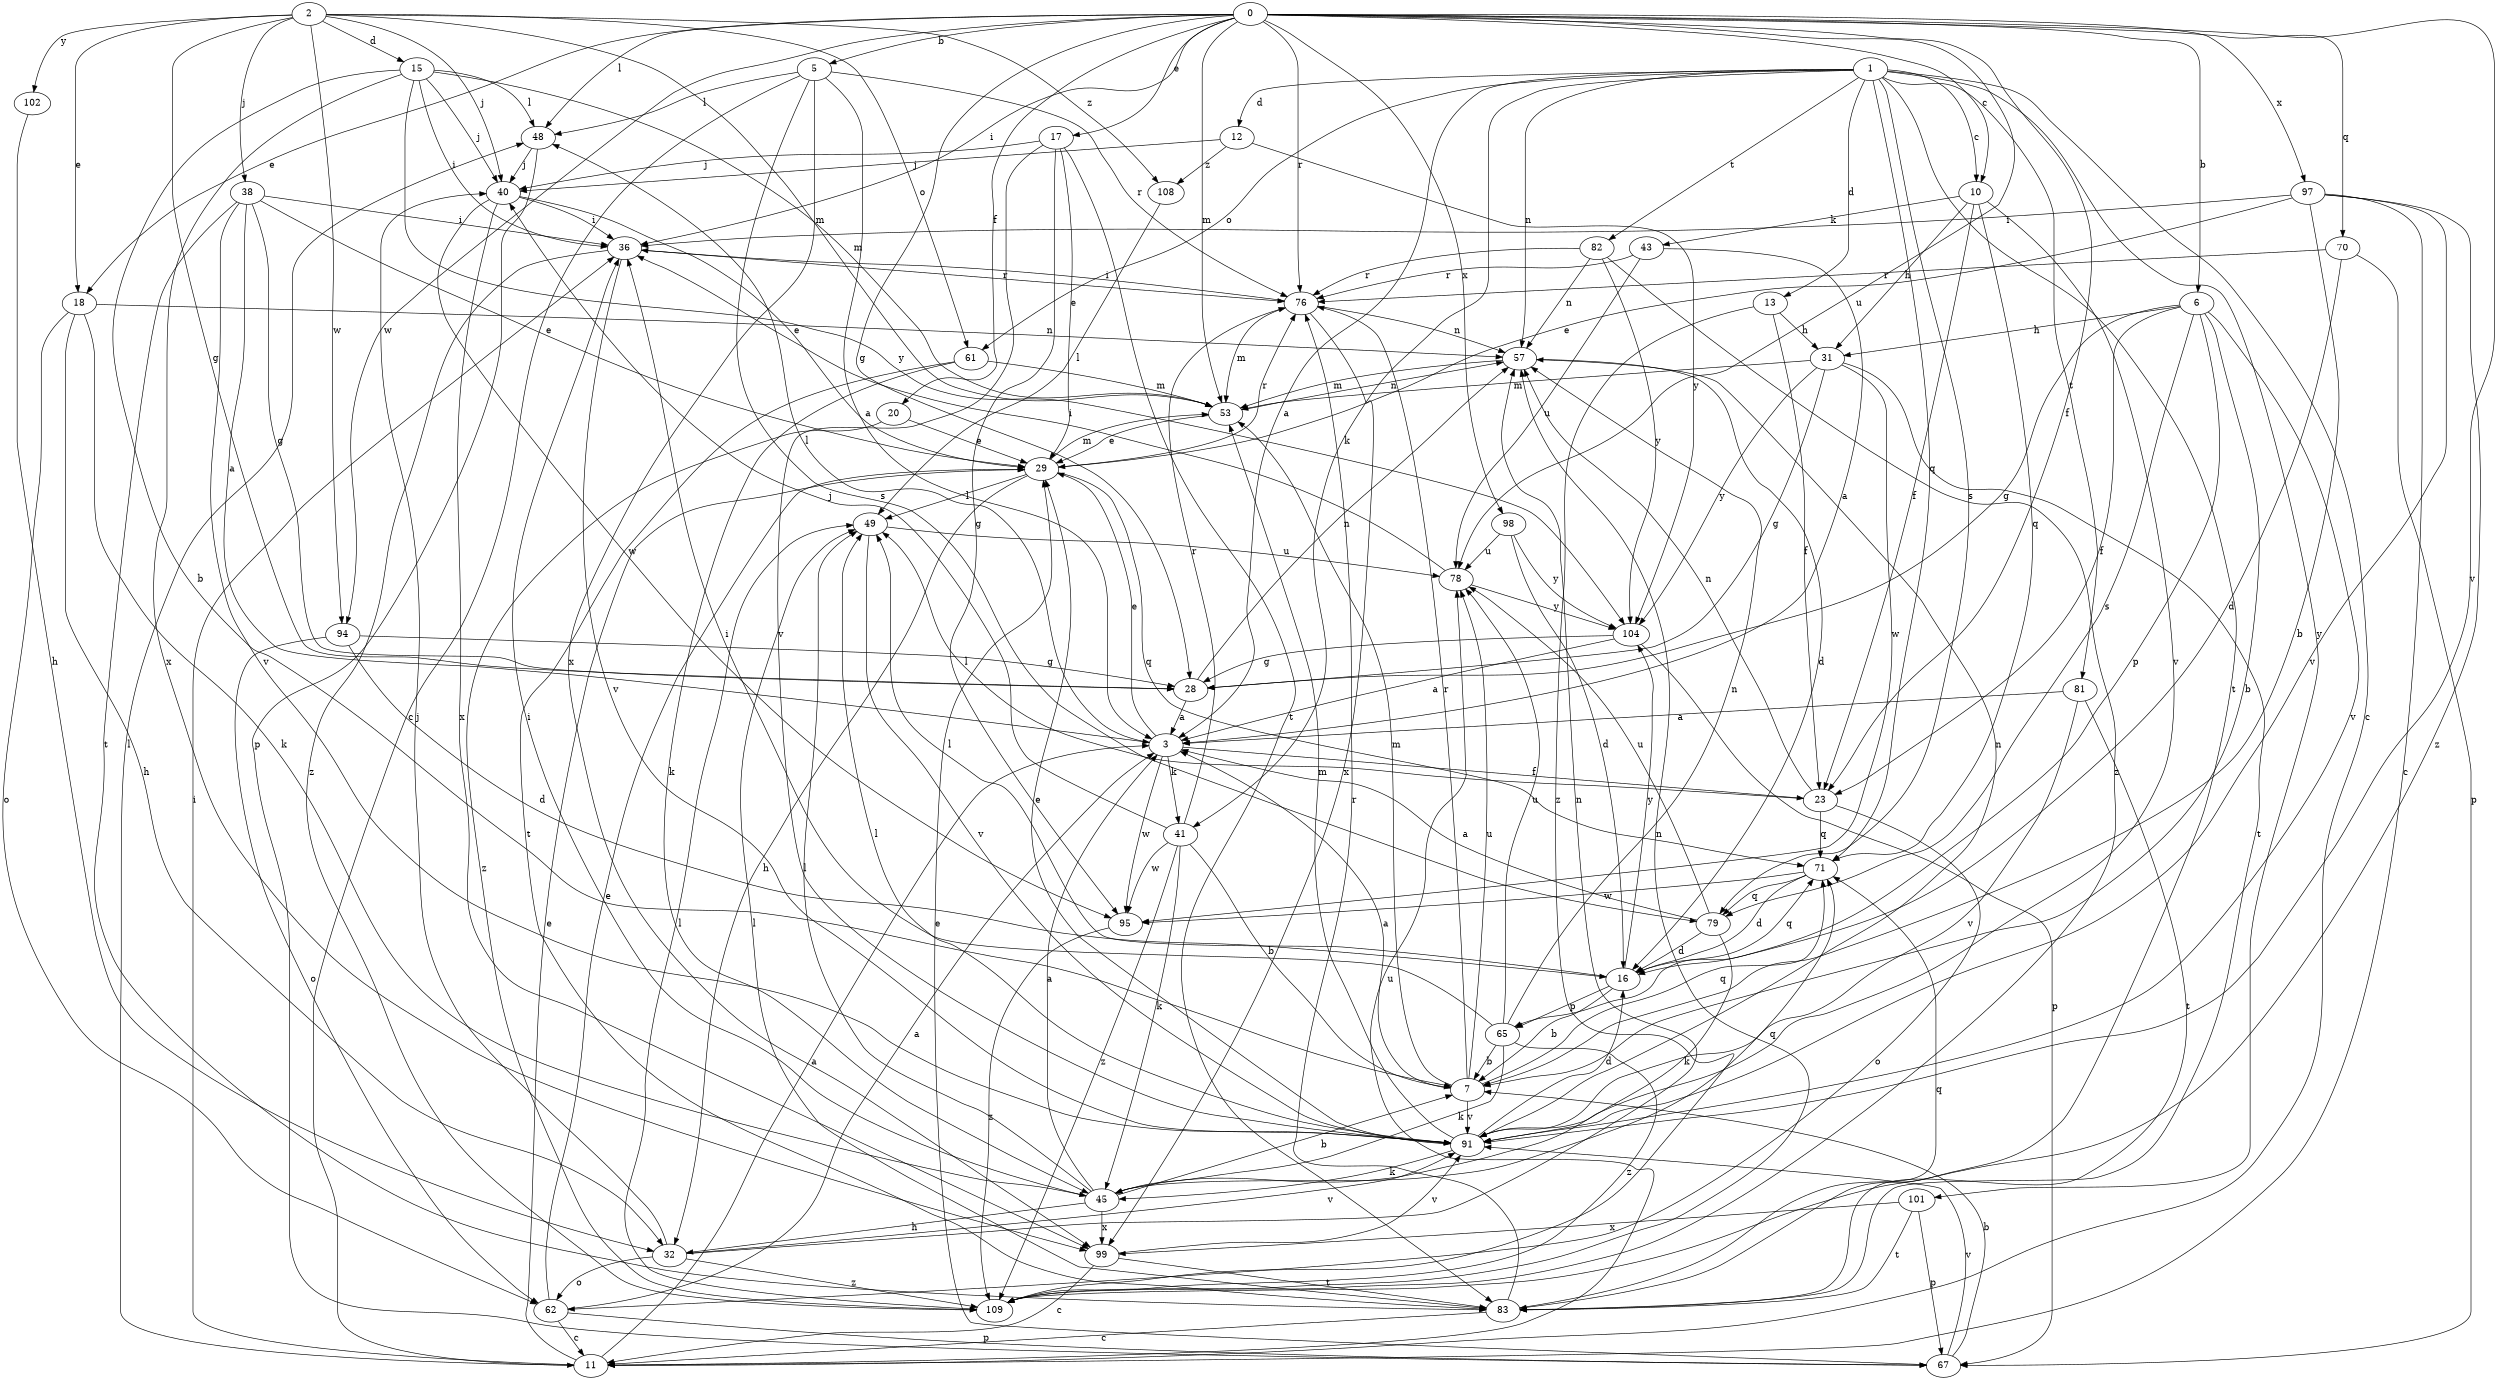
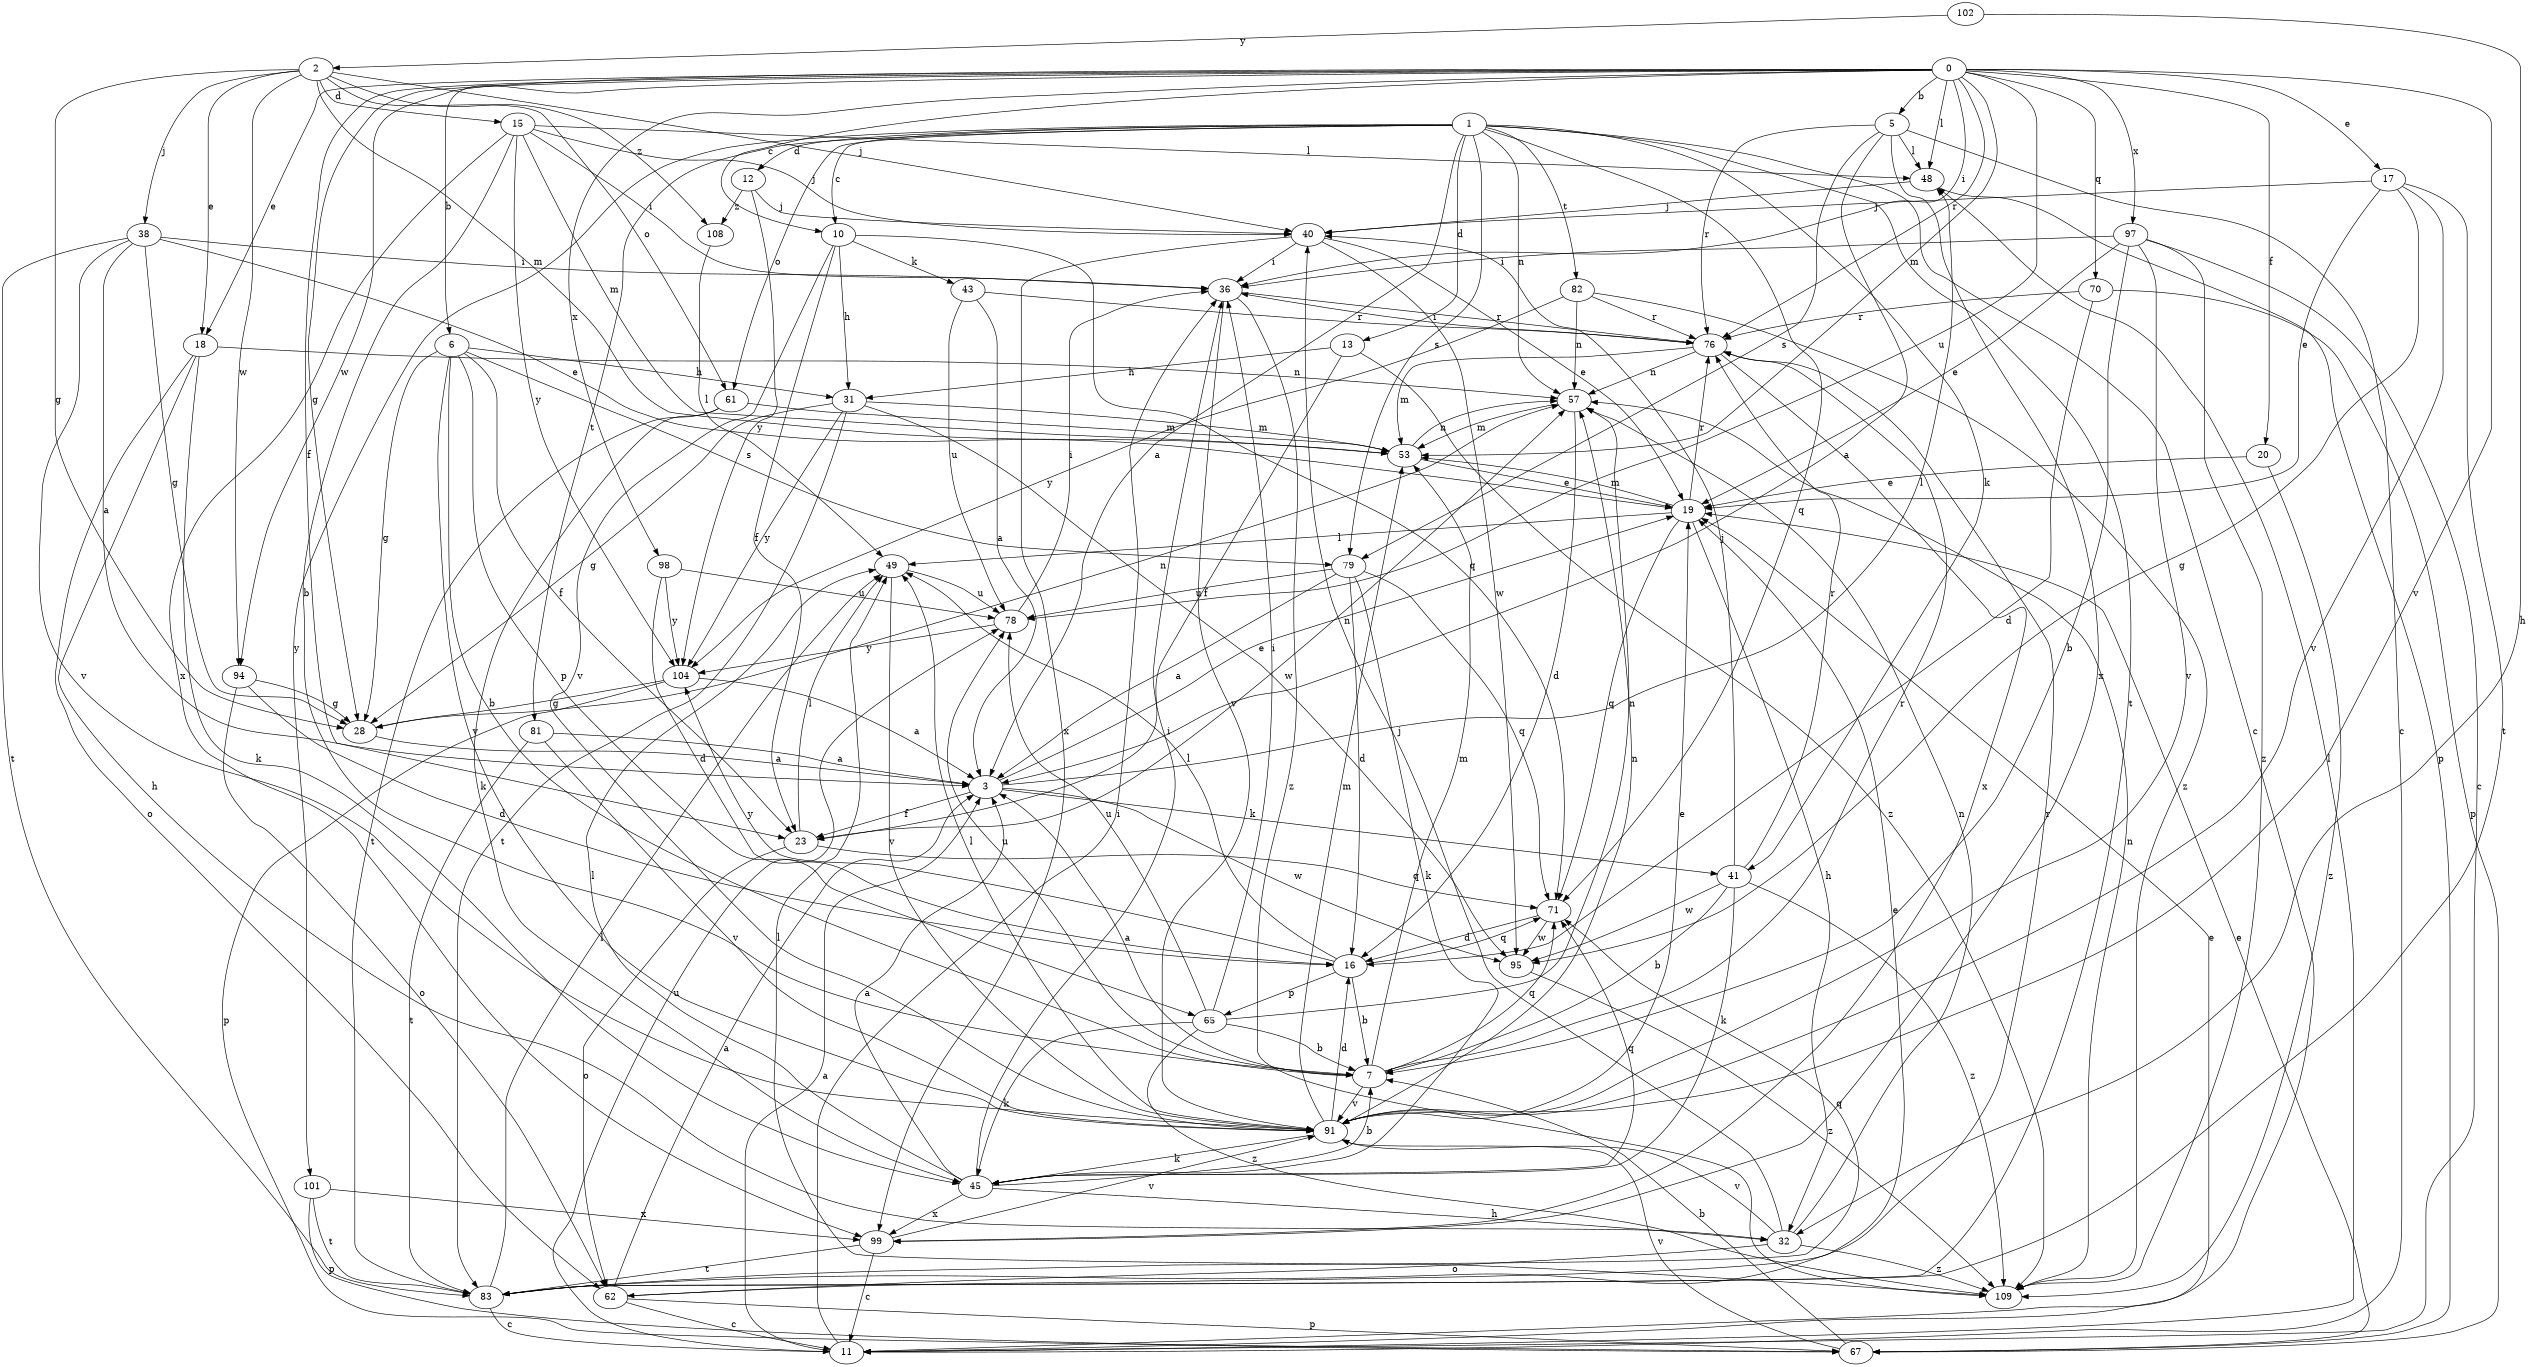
(148, 23) -> (1144, 41)
(1042, 469) -> (1688, 511)
(1764, 887) -> (1500, 707)
